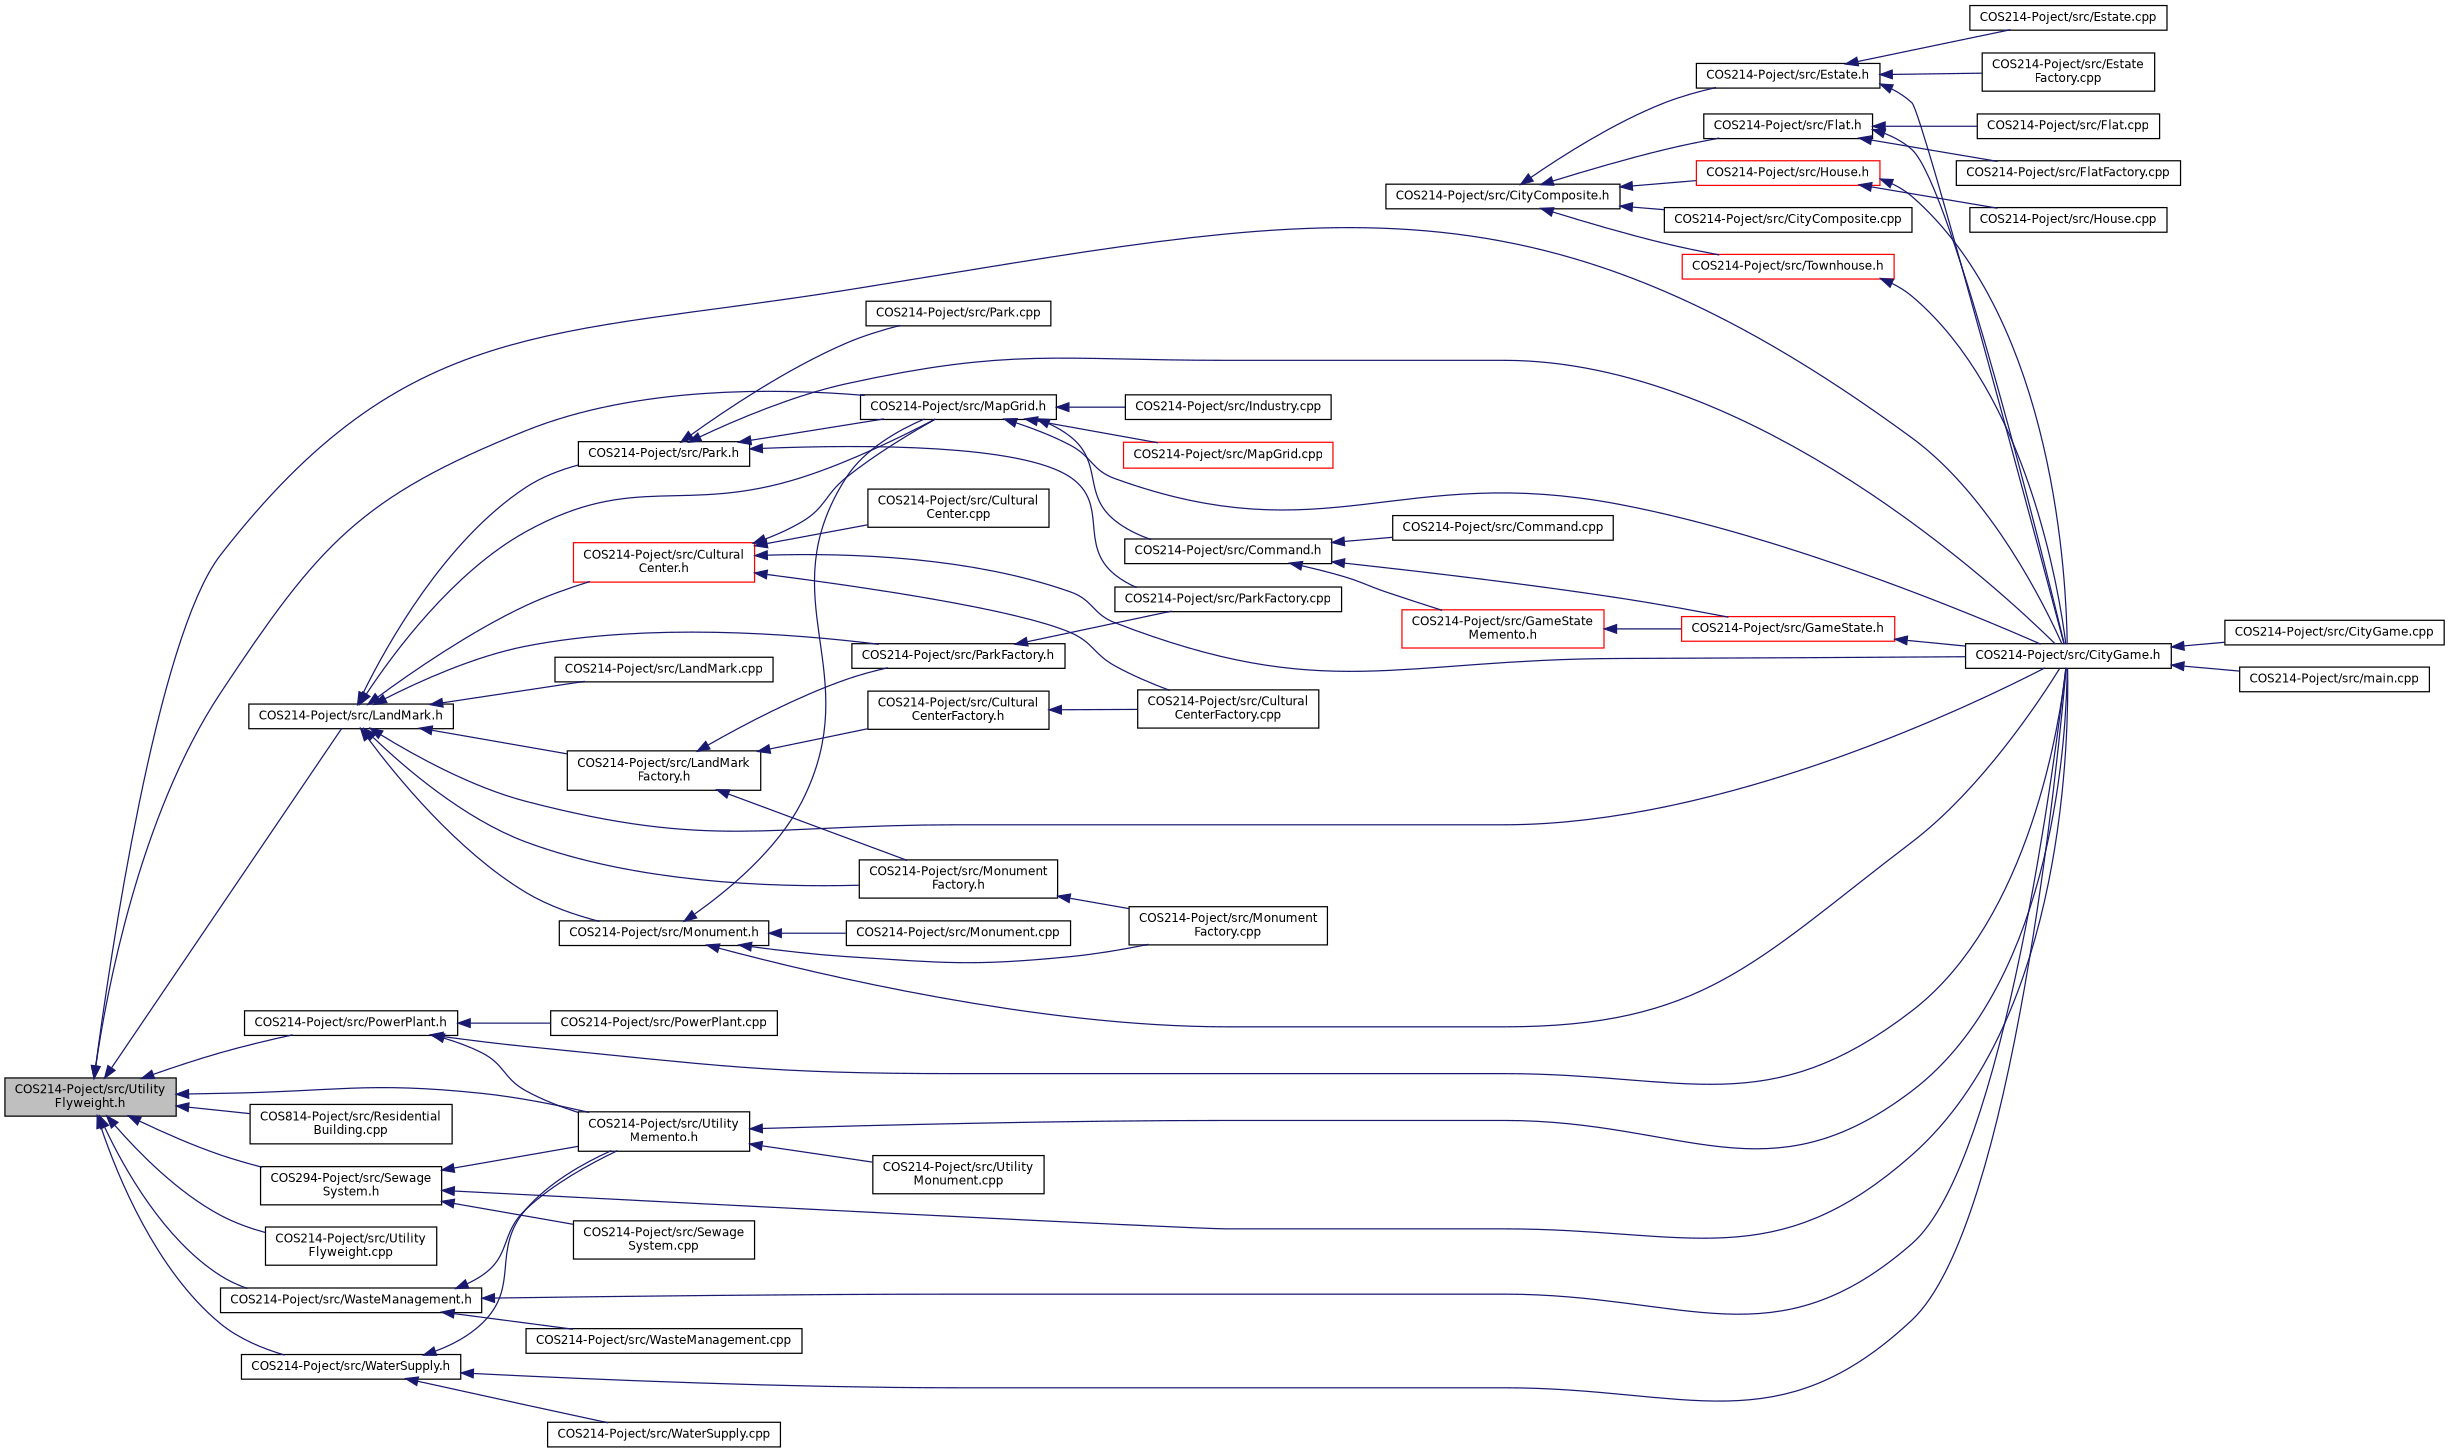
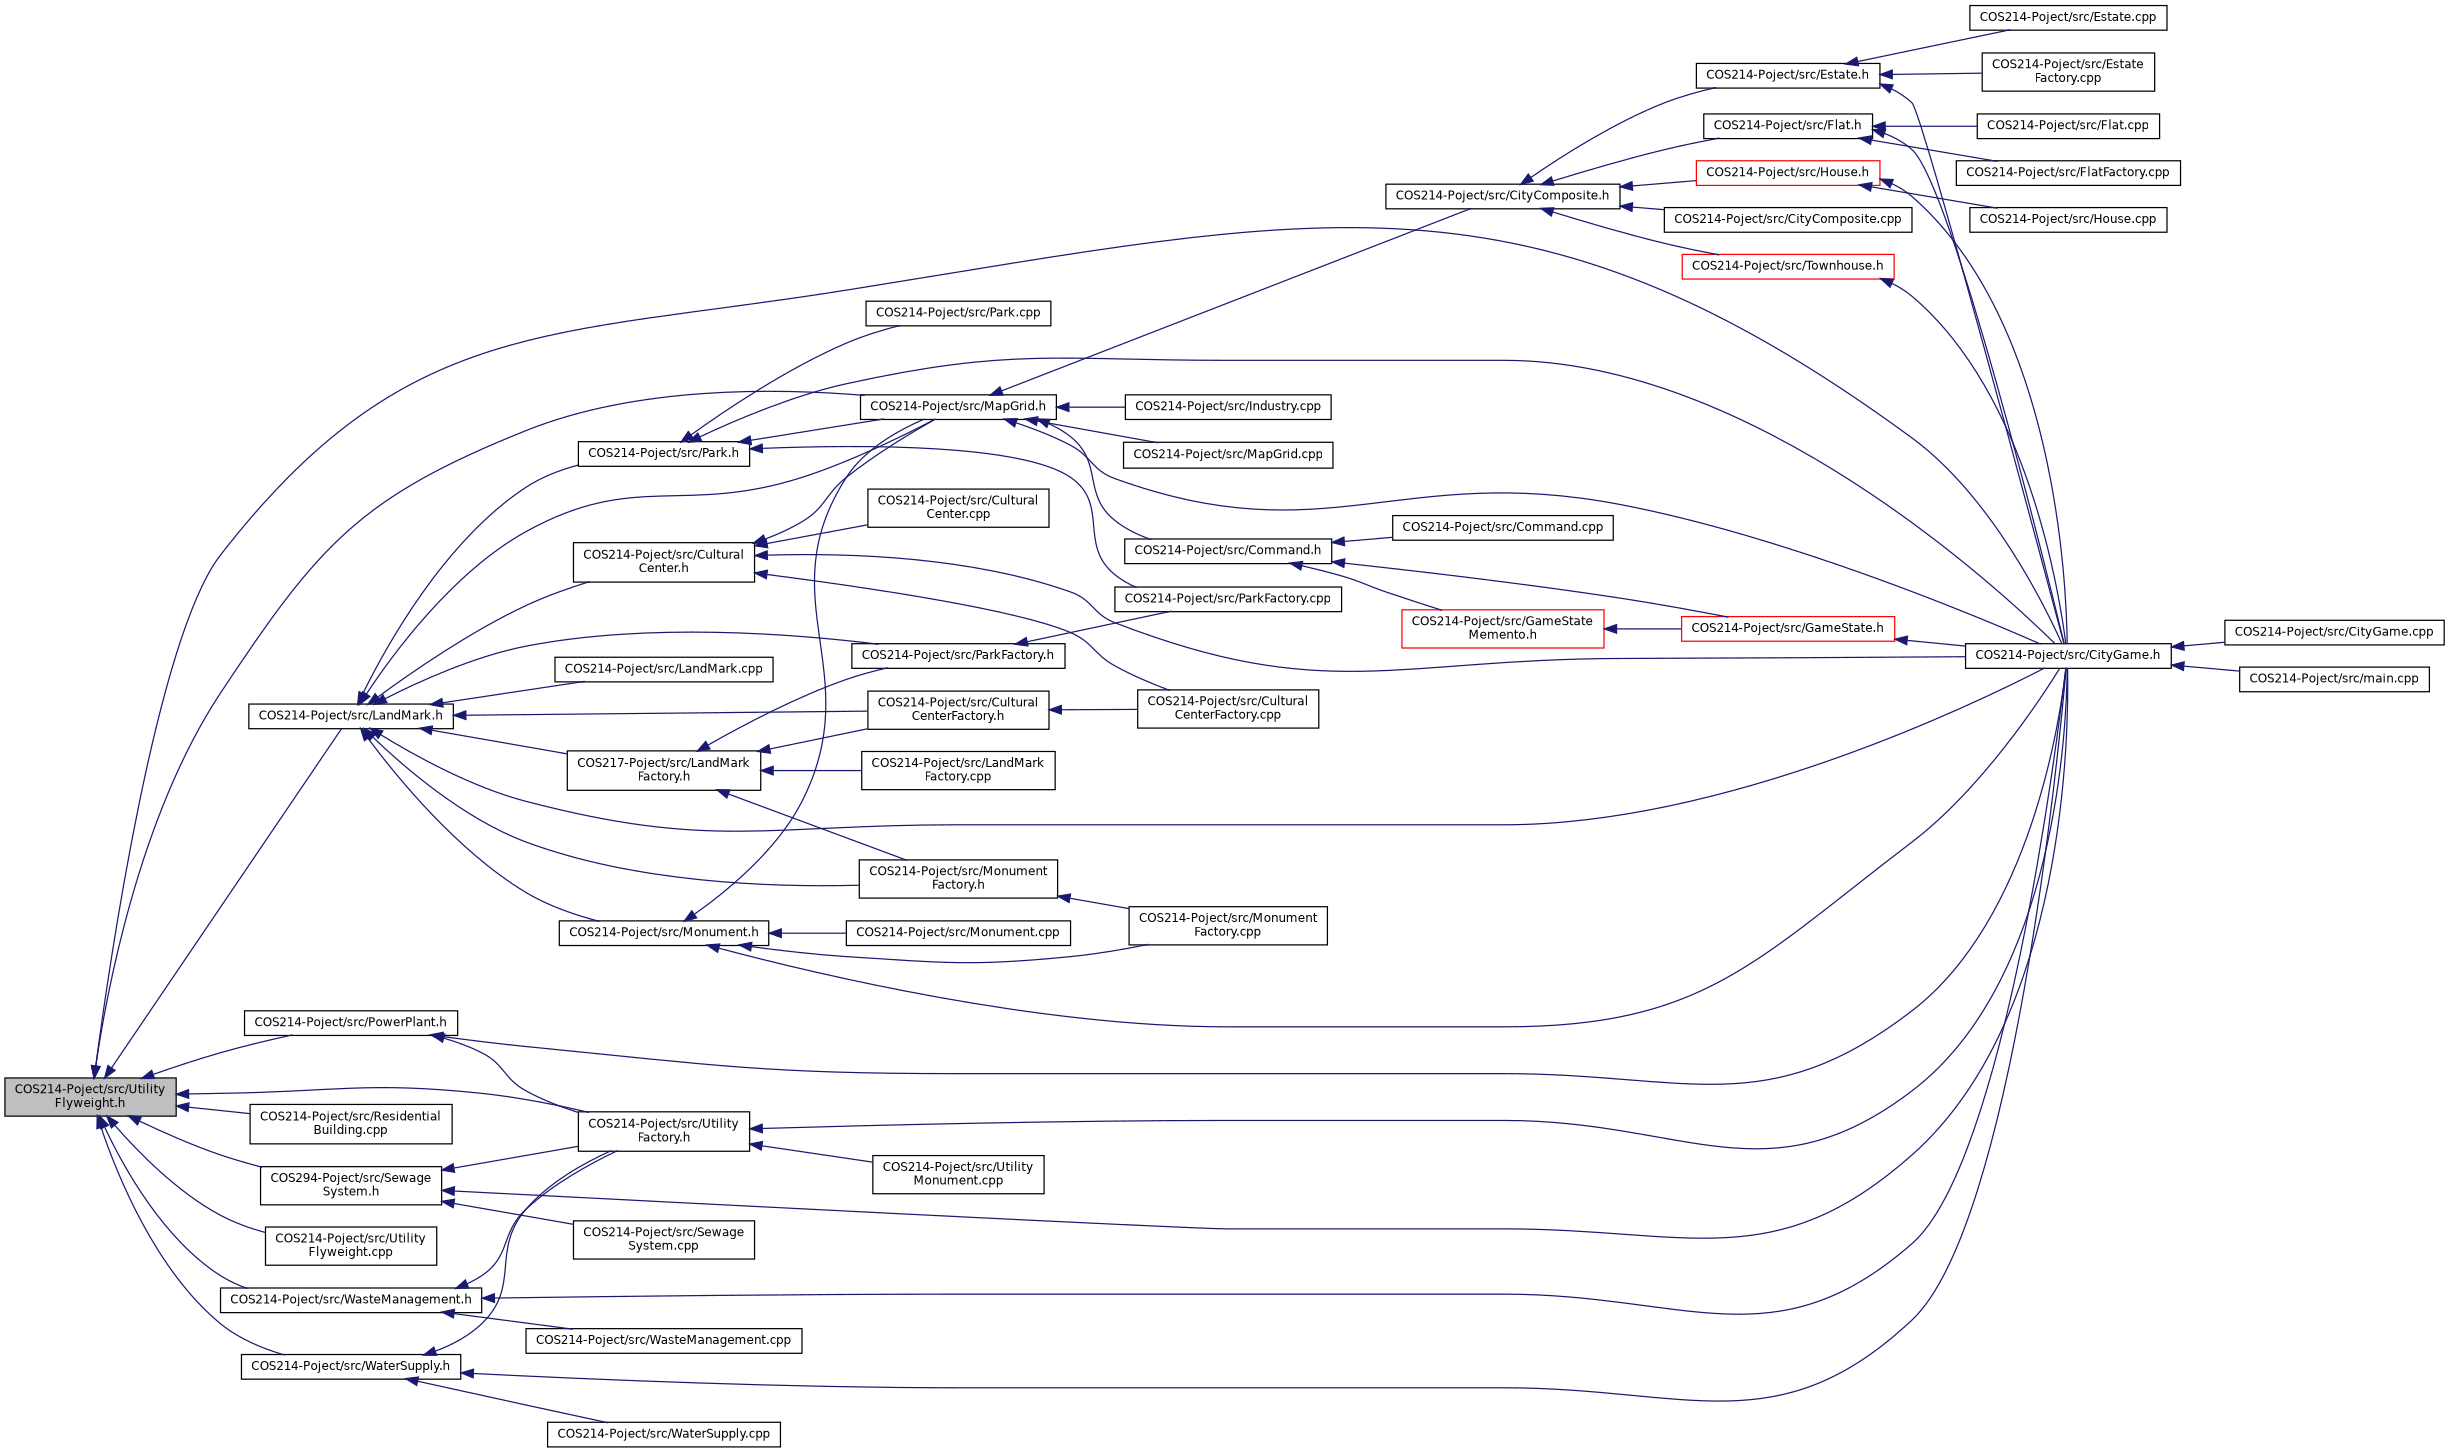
none -> (1236, 300)
(1228, 455) -> (1228, 455)
(664, 562) -> (664, 562)
none -> (667, 713)
(664, 771) -> (664, 771)
none -> (958, 771)
(664, 1023) -> none
(351, 1124) -> (351, 1124)
(664, 1132) -> (664, 1132)
